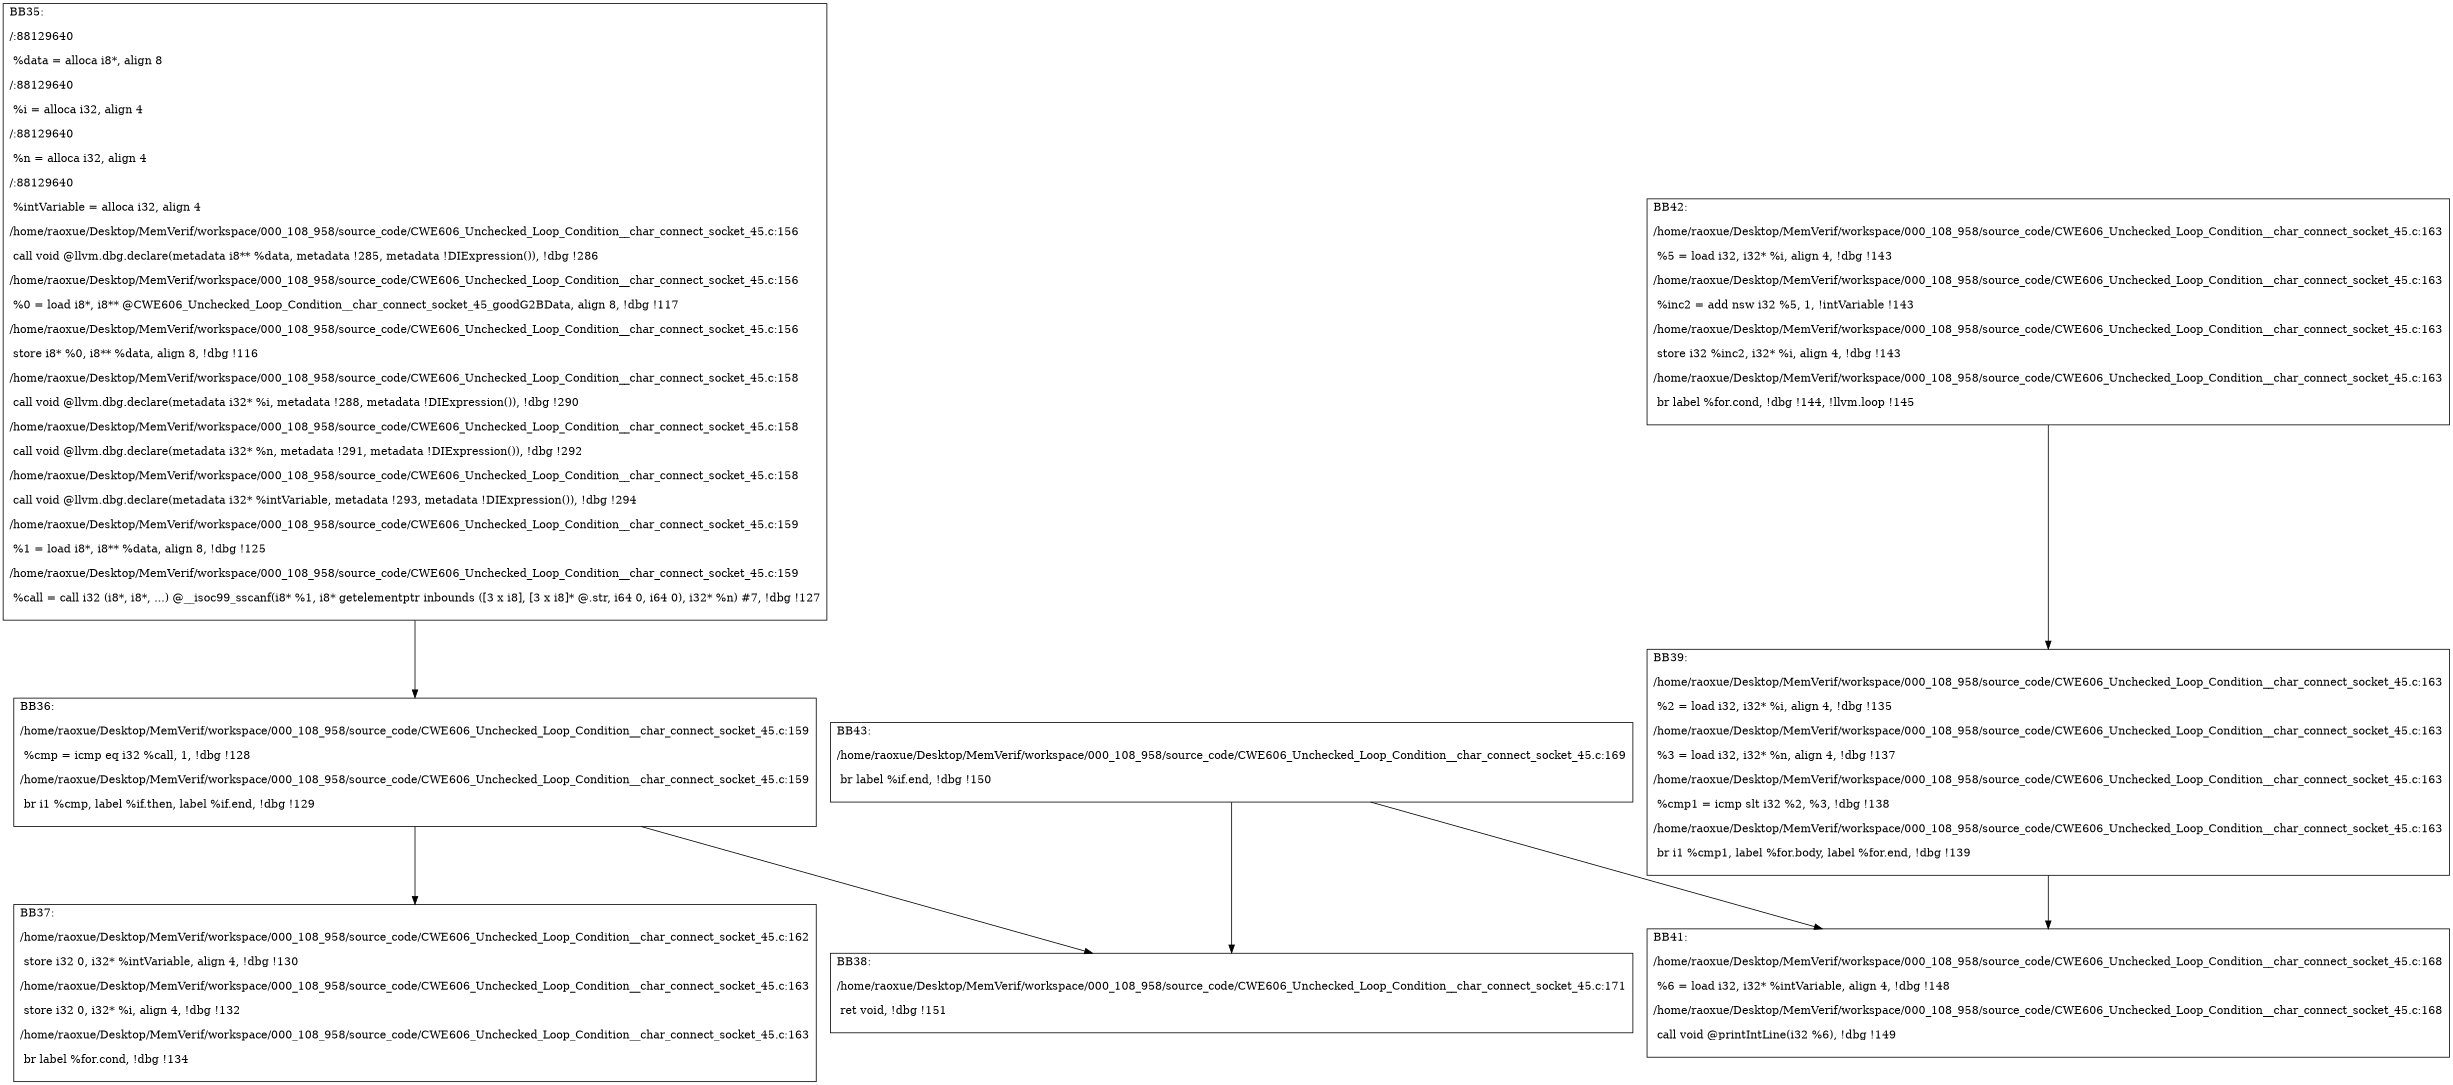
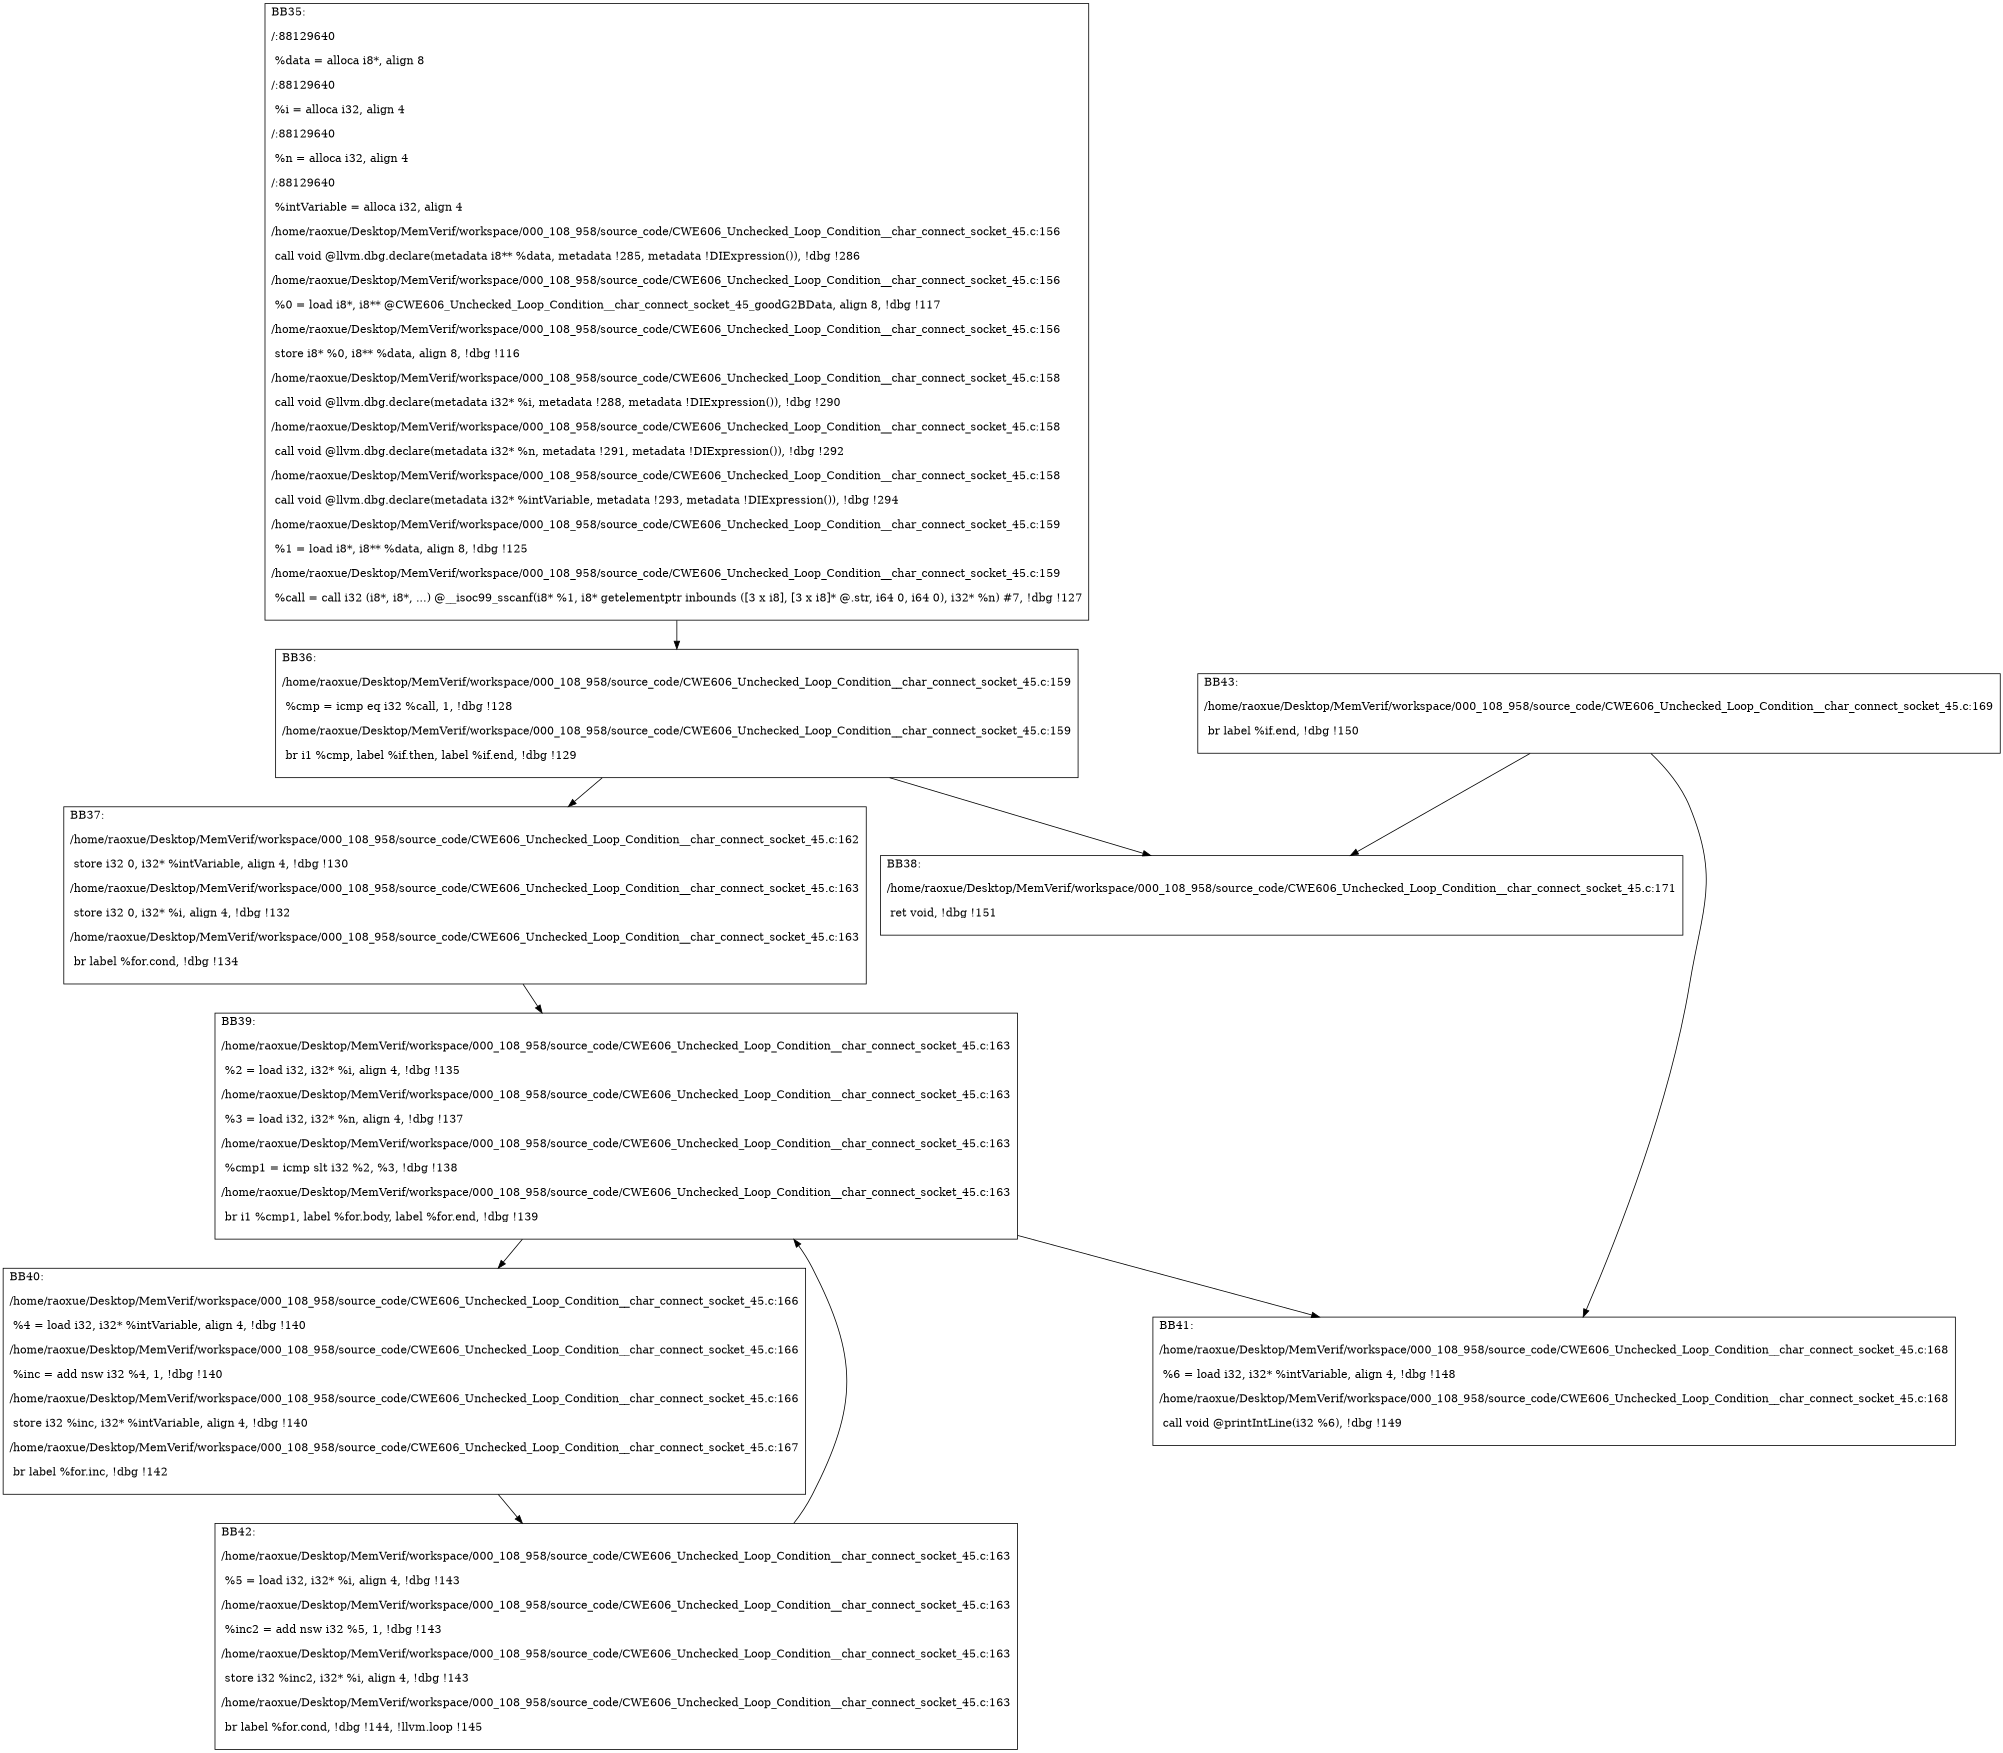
(1784, 305) -> (332, 1630)
none -> (530, 995)
none -> (404, 1381)
